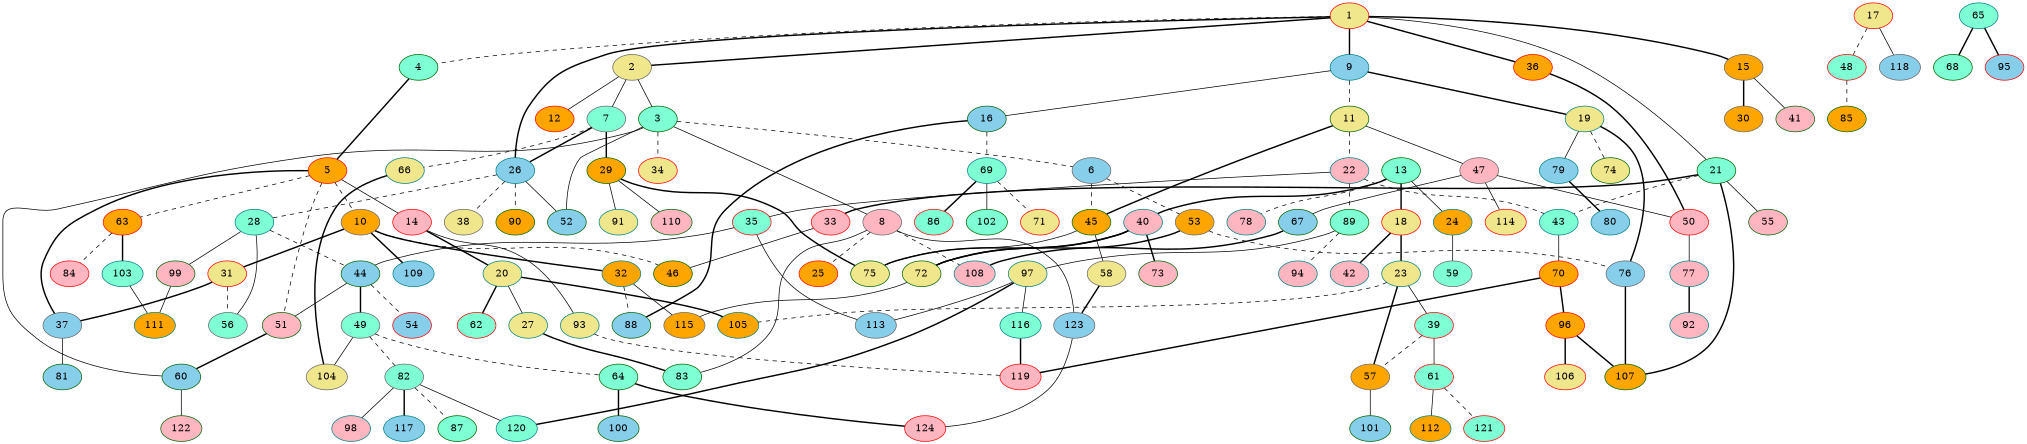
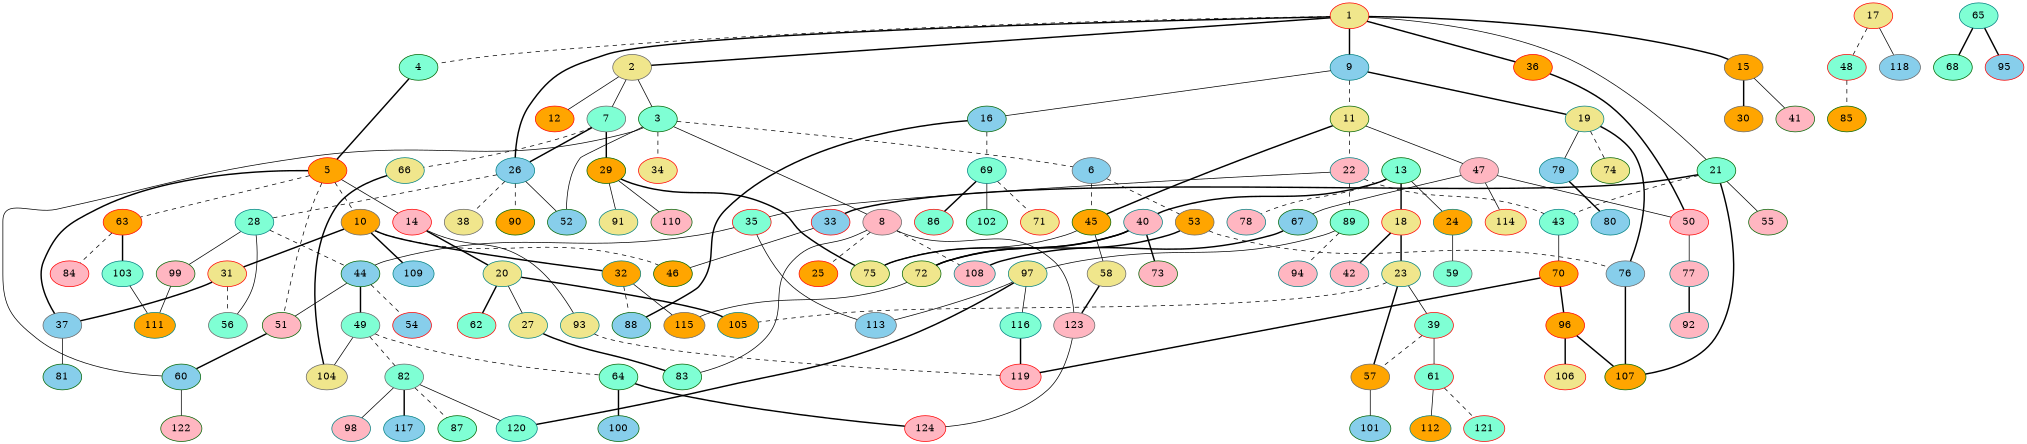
(831, 222) -> (831, 222)
(1074, 325) -> (1074, 325)
